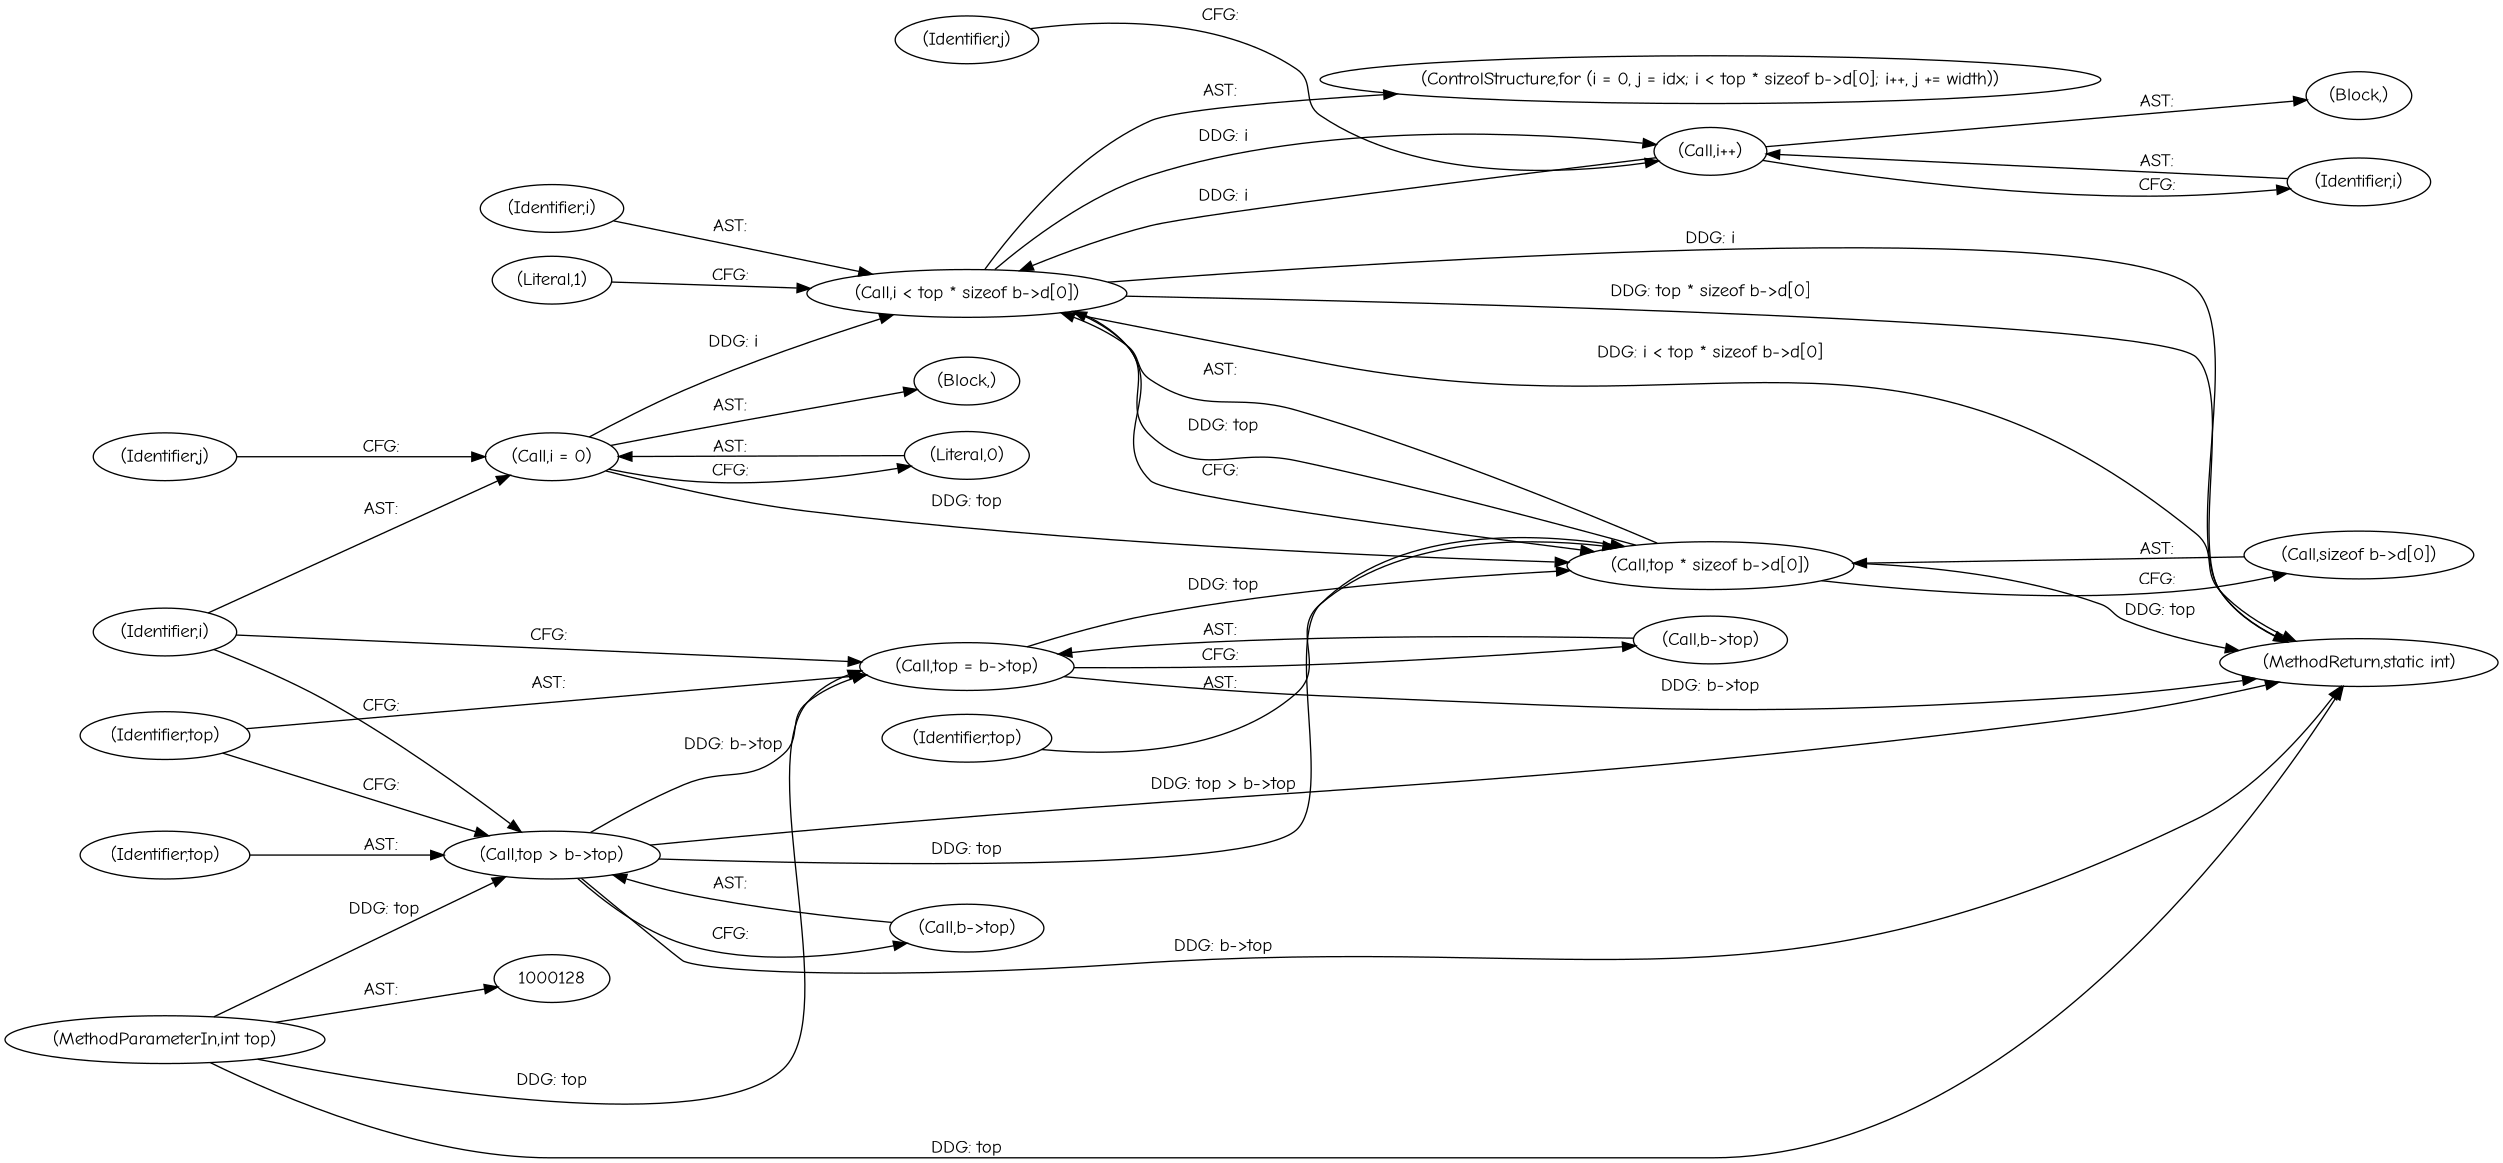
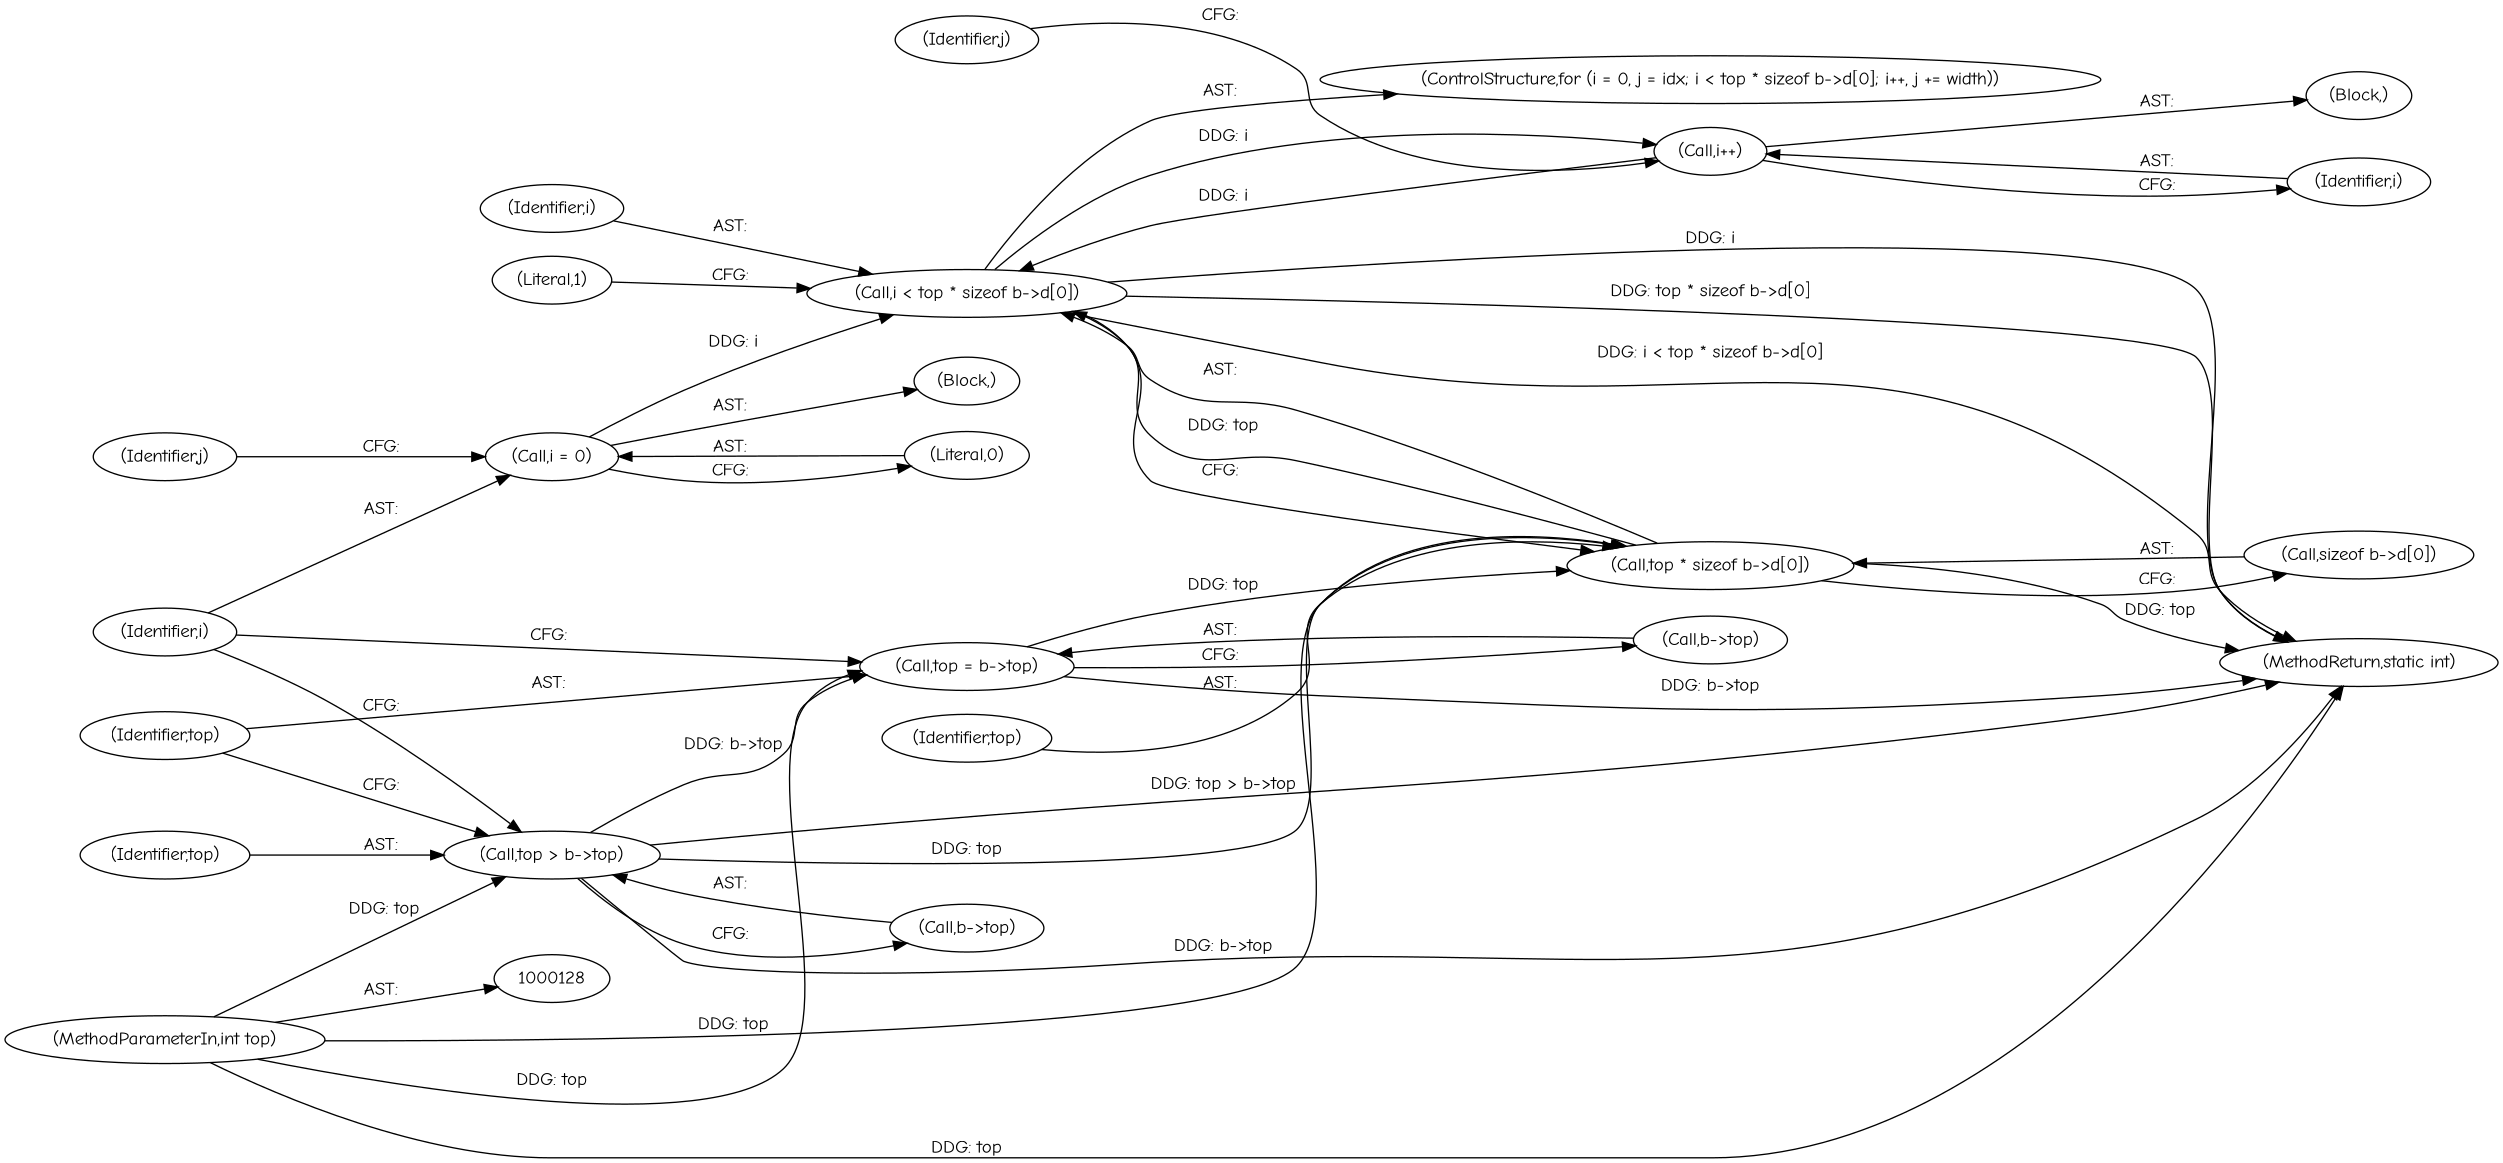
(1078, 537) -> (1153, 1007)
